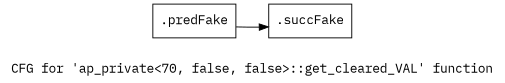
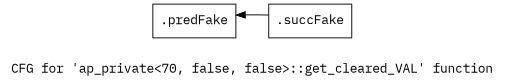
(248, 27) -> (257, 15)
